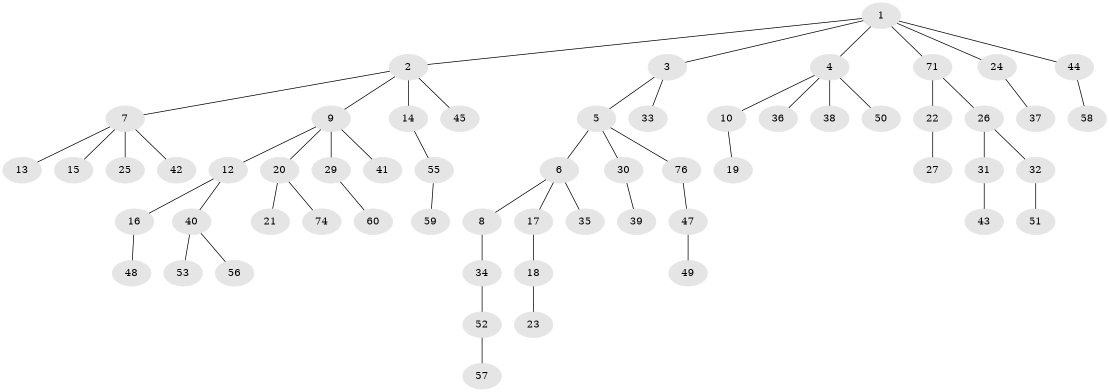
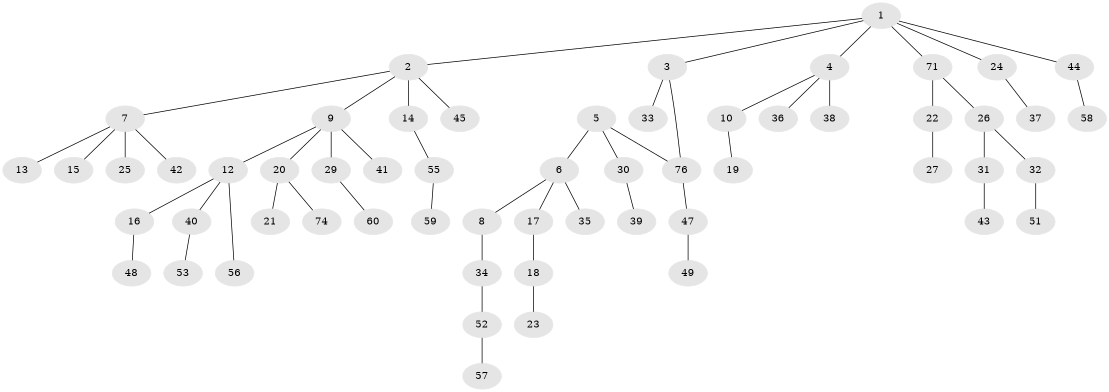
(632, 93) -> (676, 119)
(881, 119) -> none
(213, 247) -> (231, 222)
